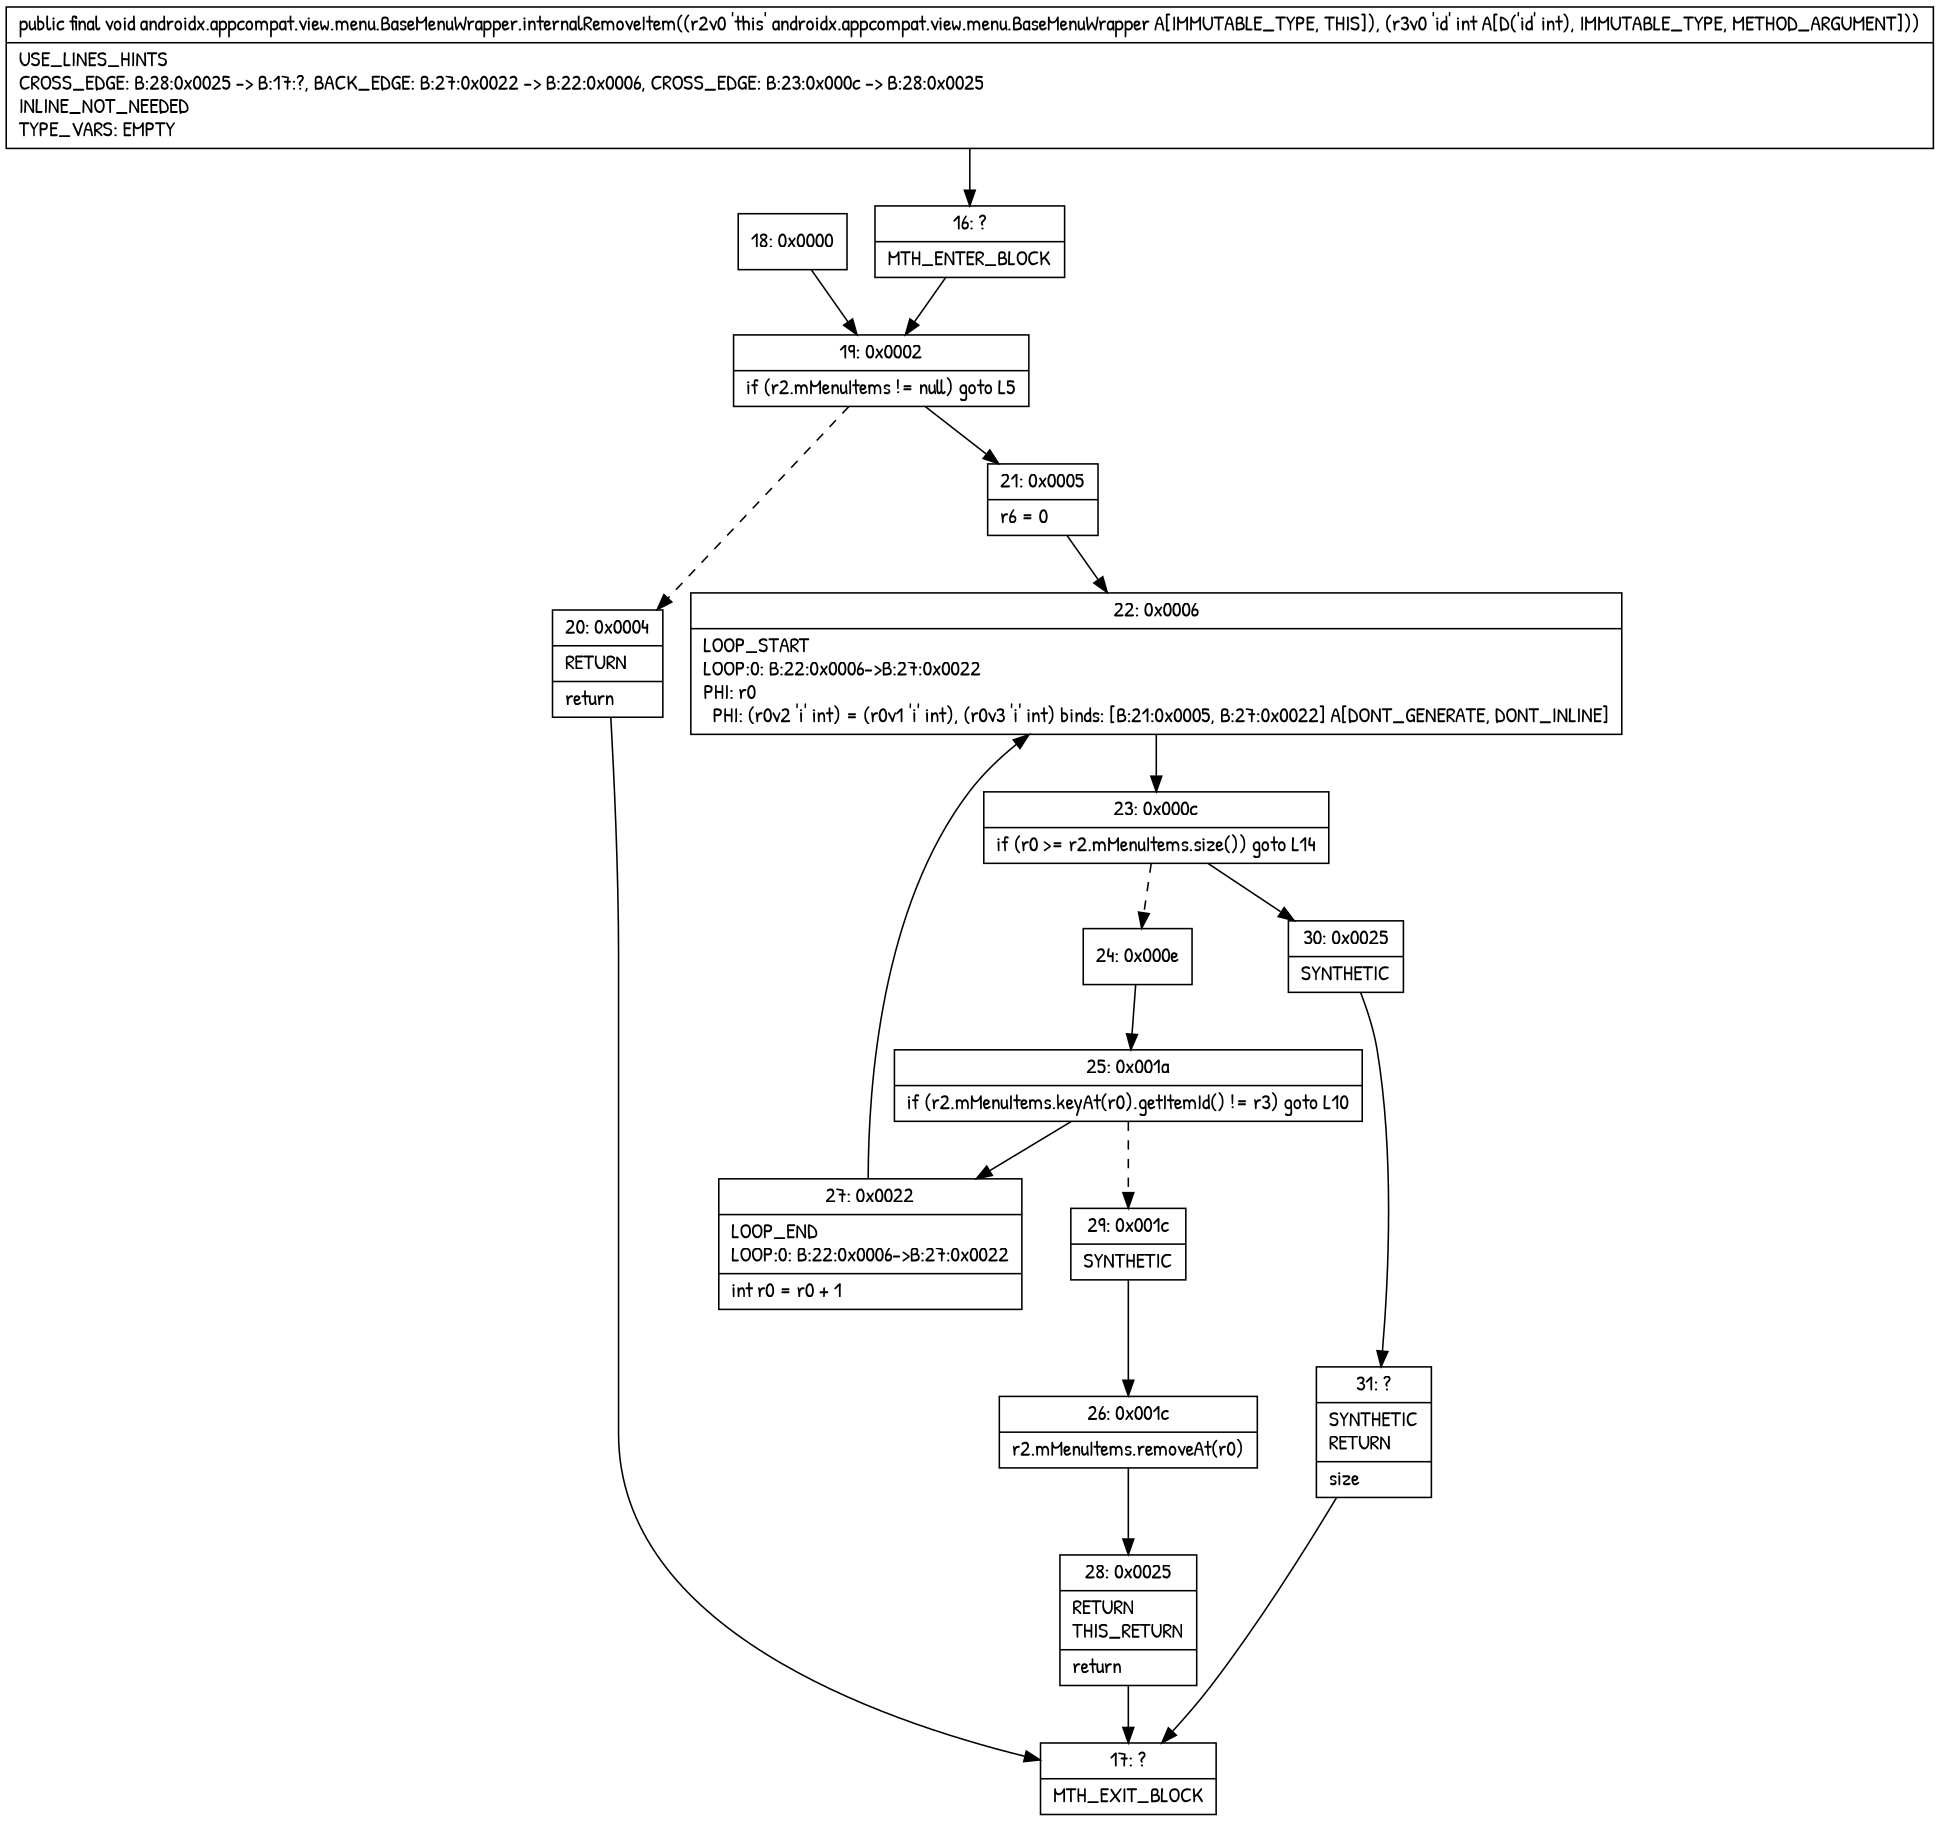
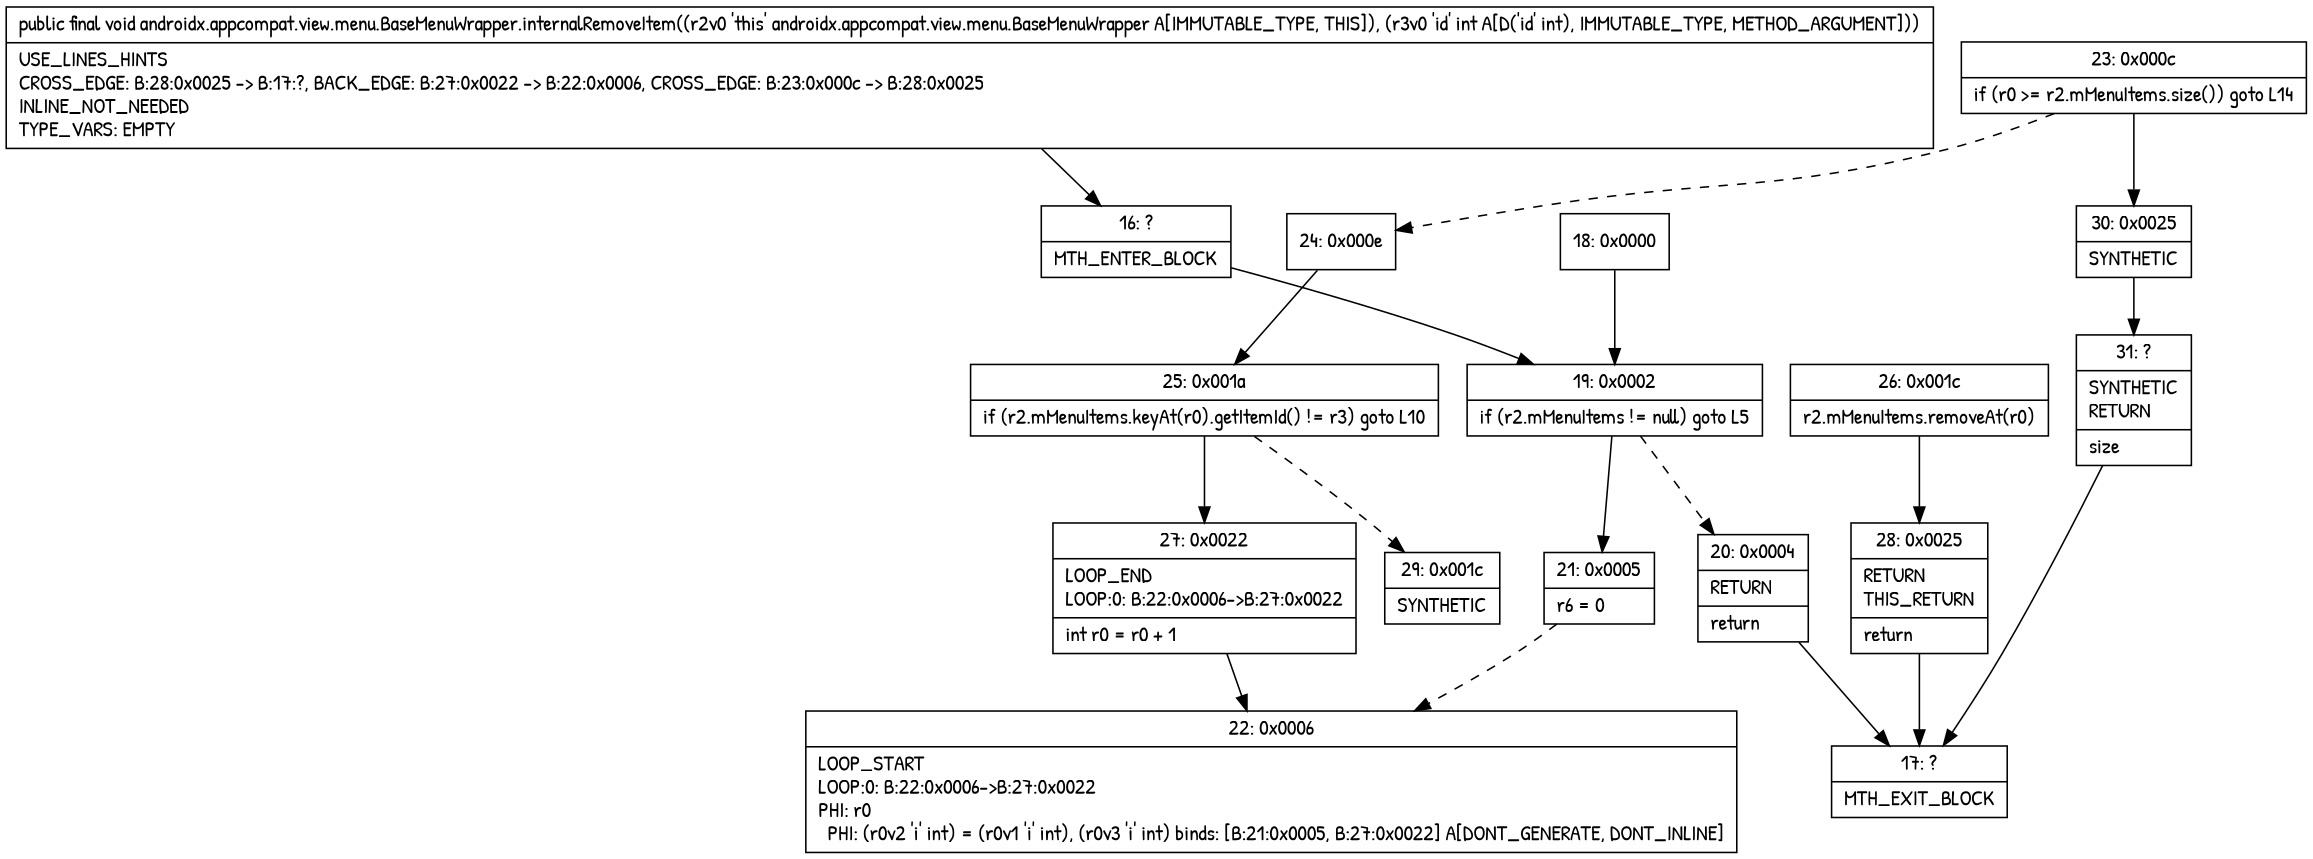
(1083, 558) -> (1494, 666)
(1156, 755) -> none
(1128, 1330) -> none
